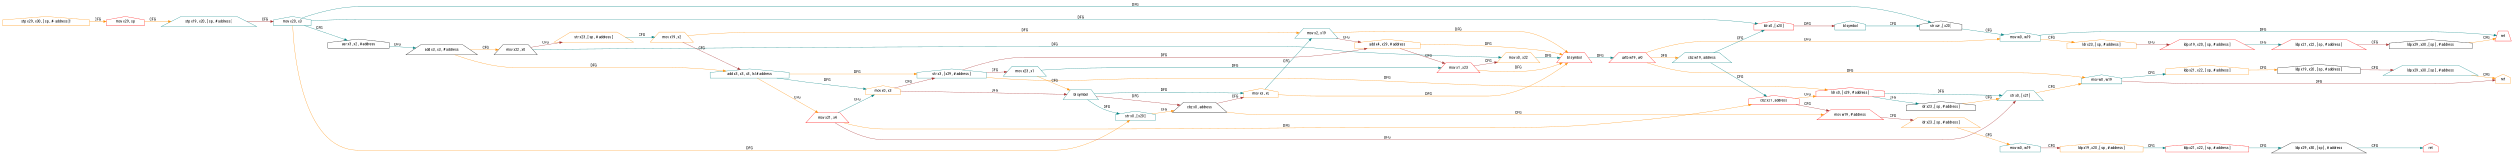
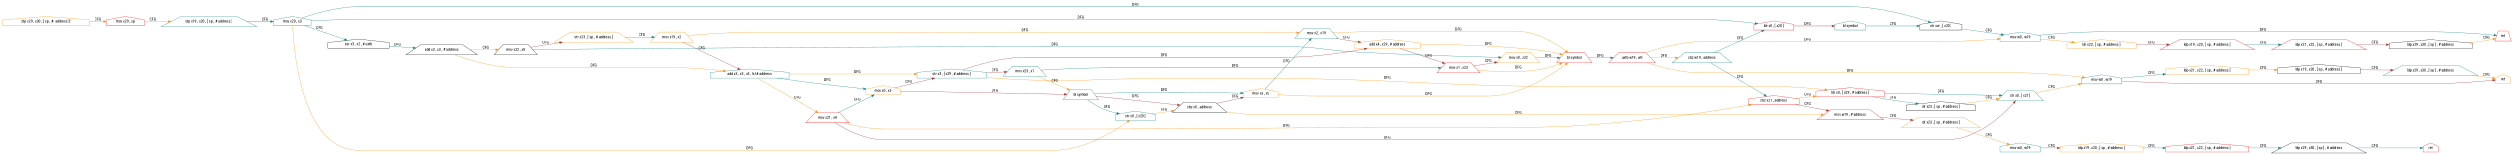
(259, 21) -> (259, 21)
(359, 44) -> (359, 44)
